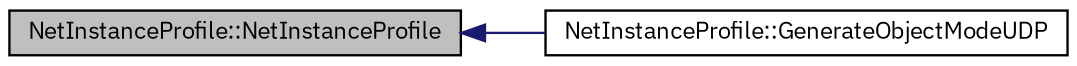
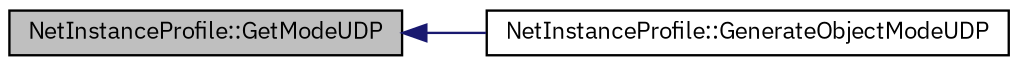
(235, 33) -> (206, 33)
